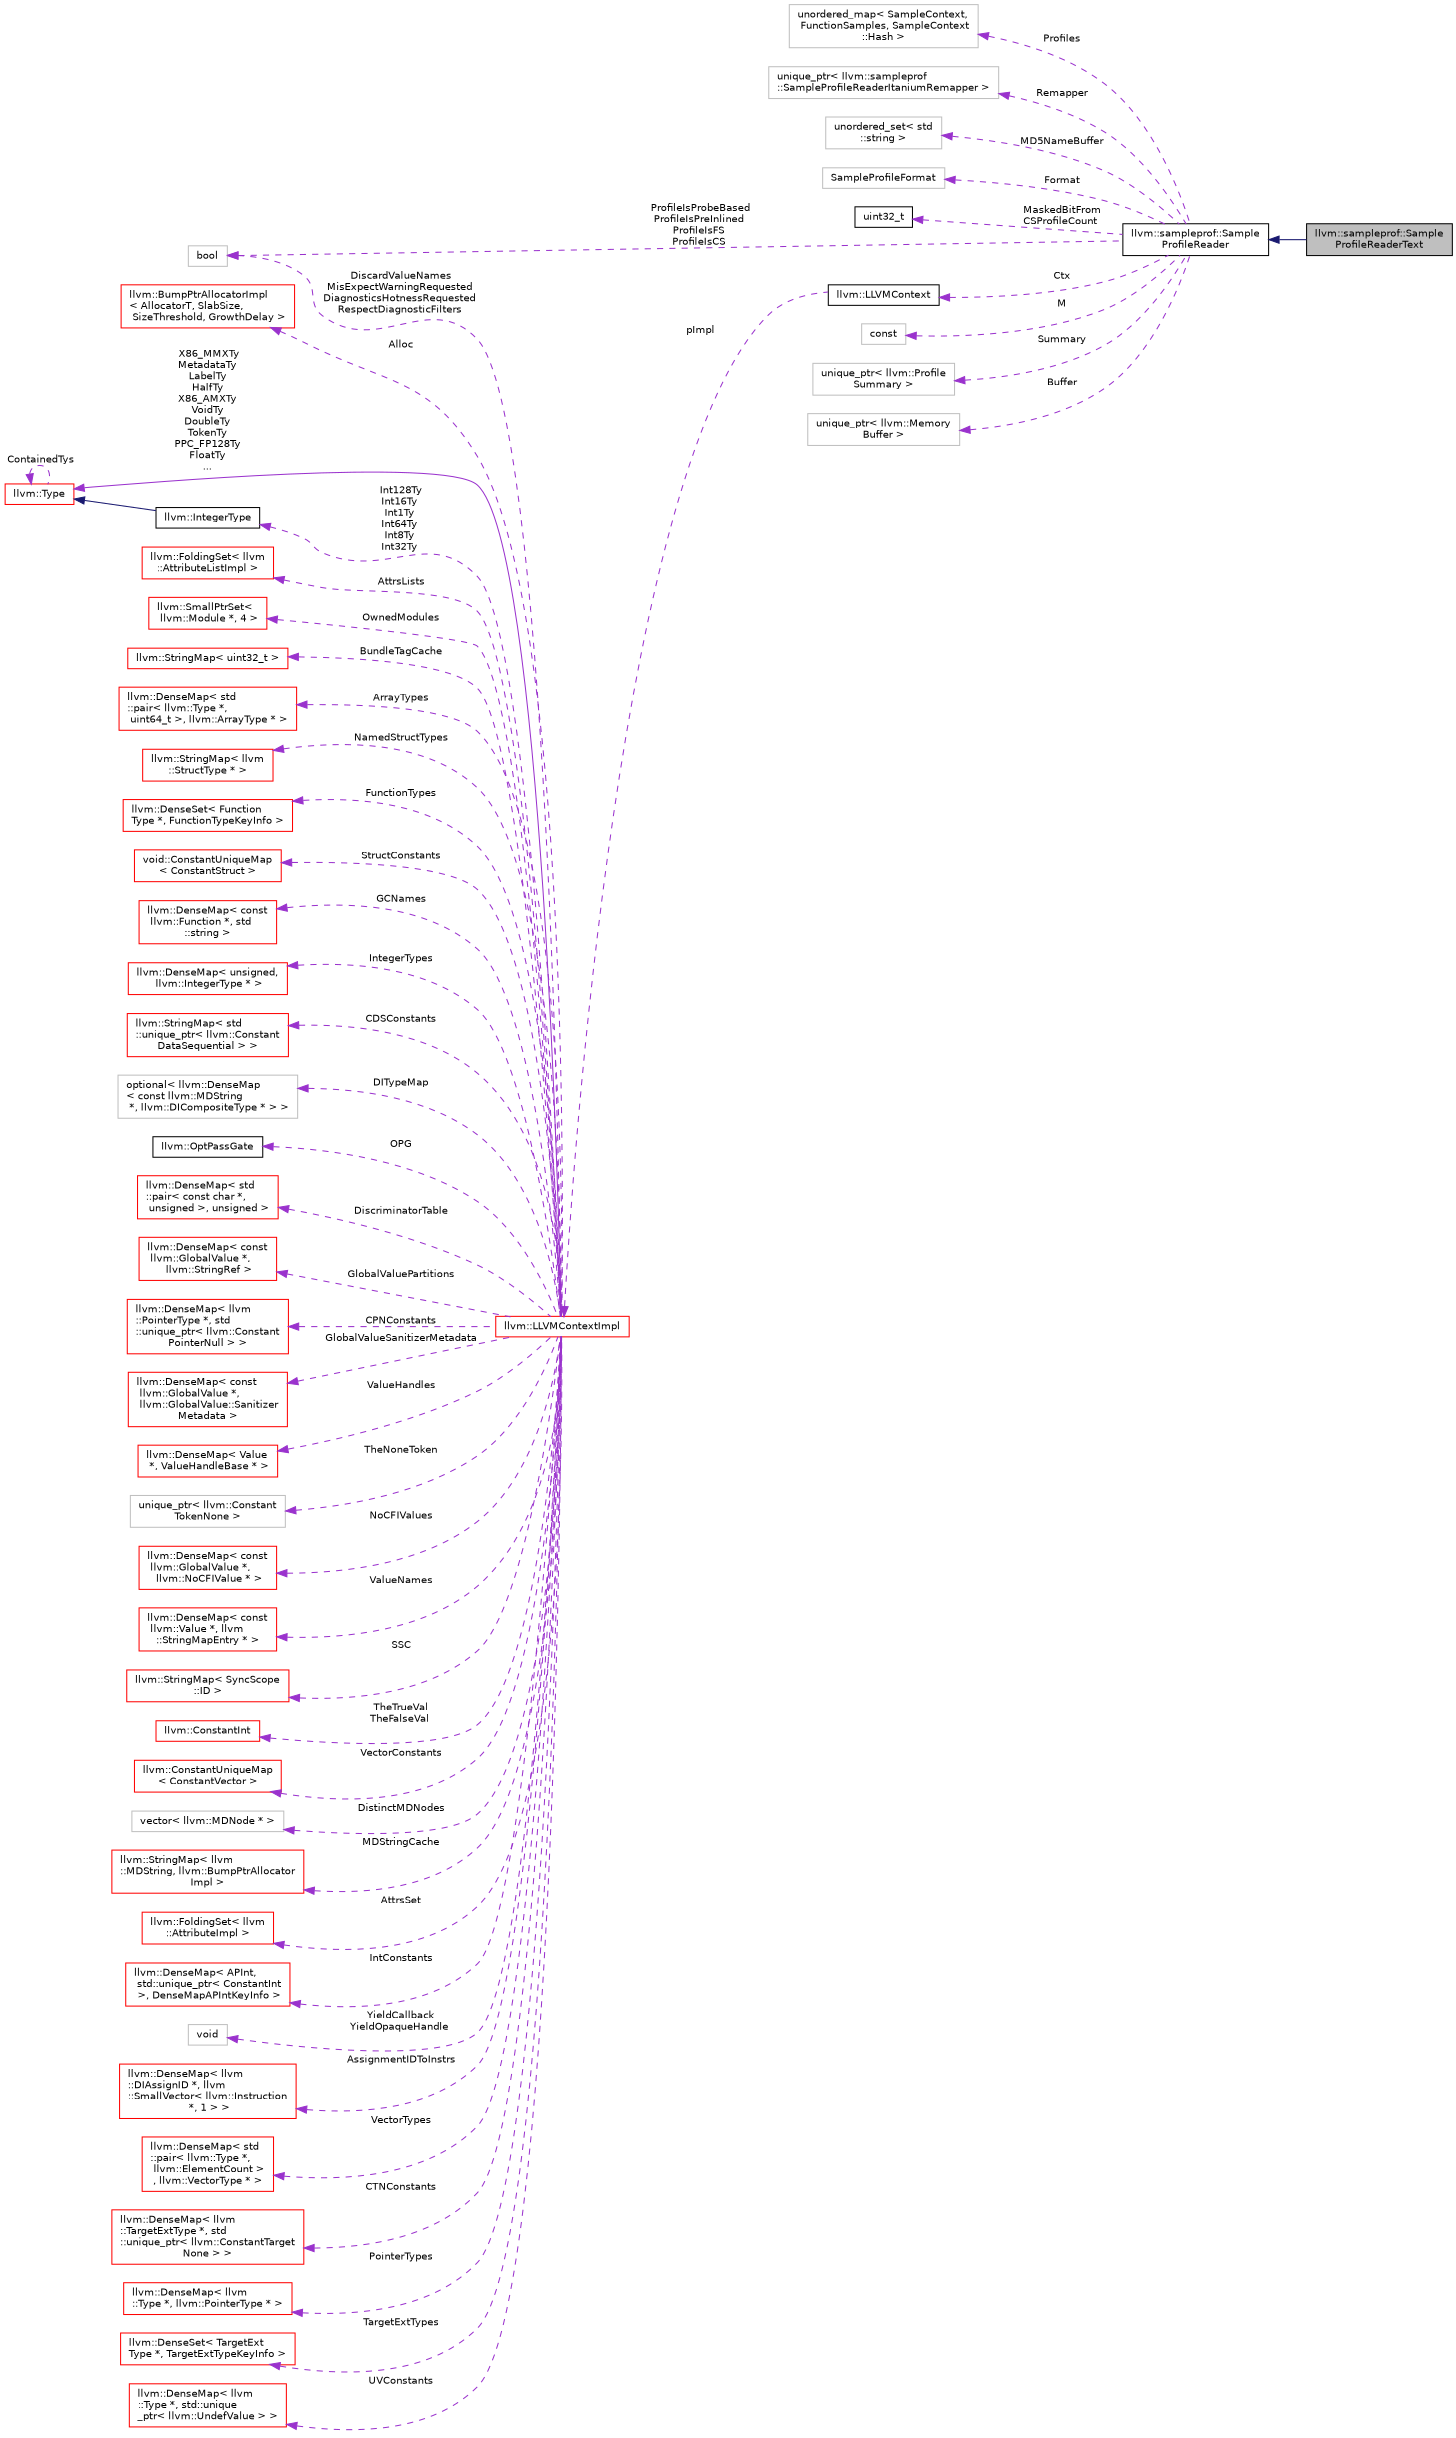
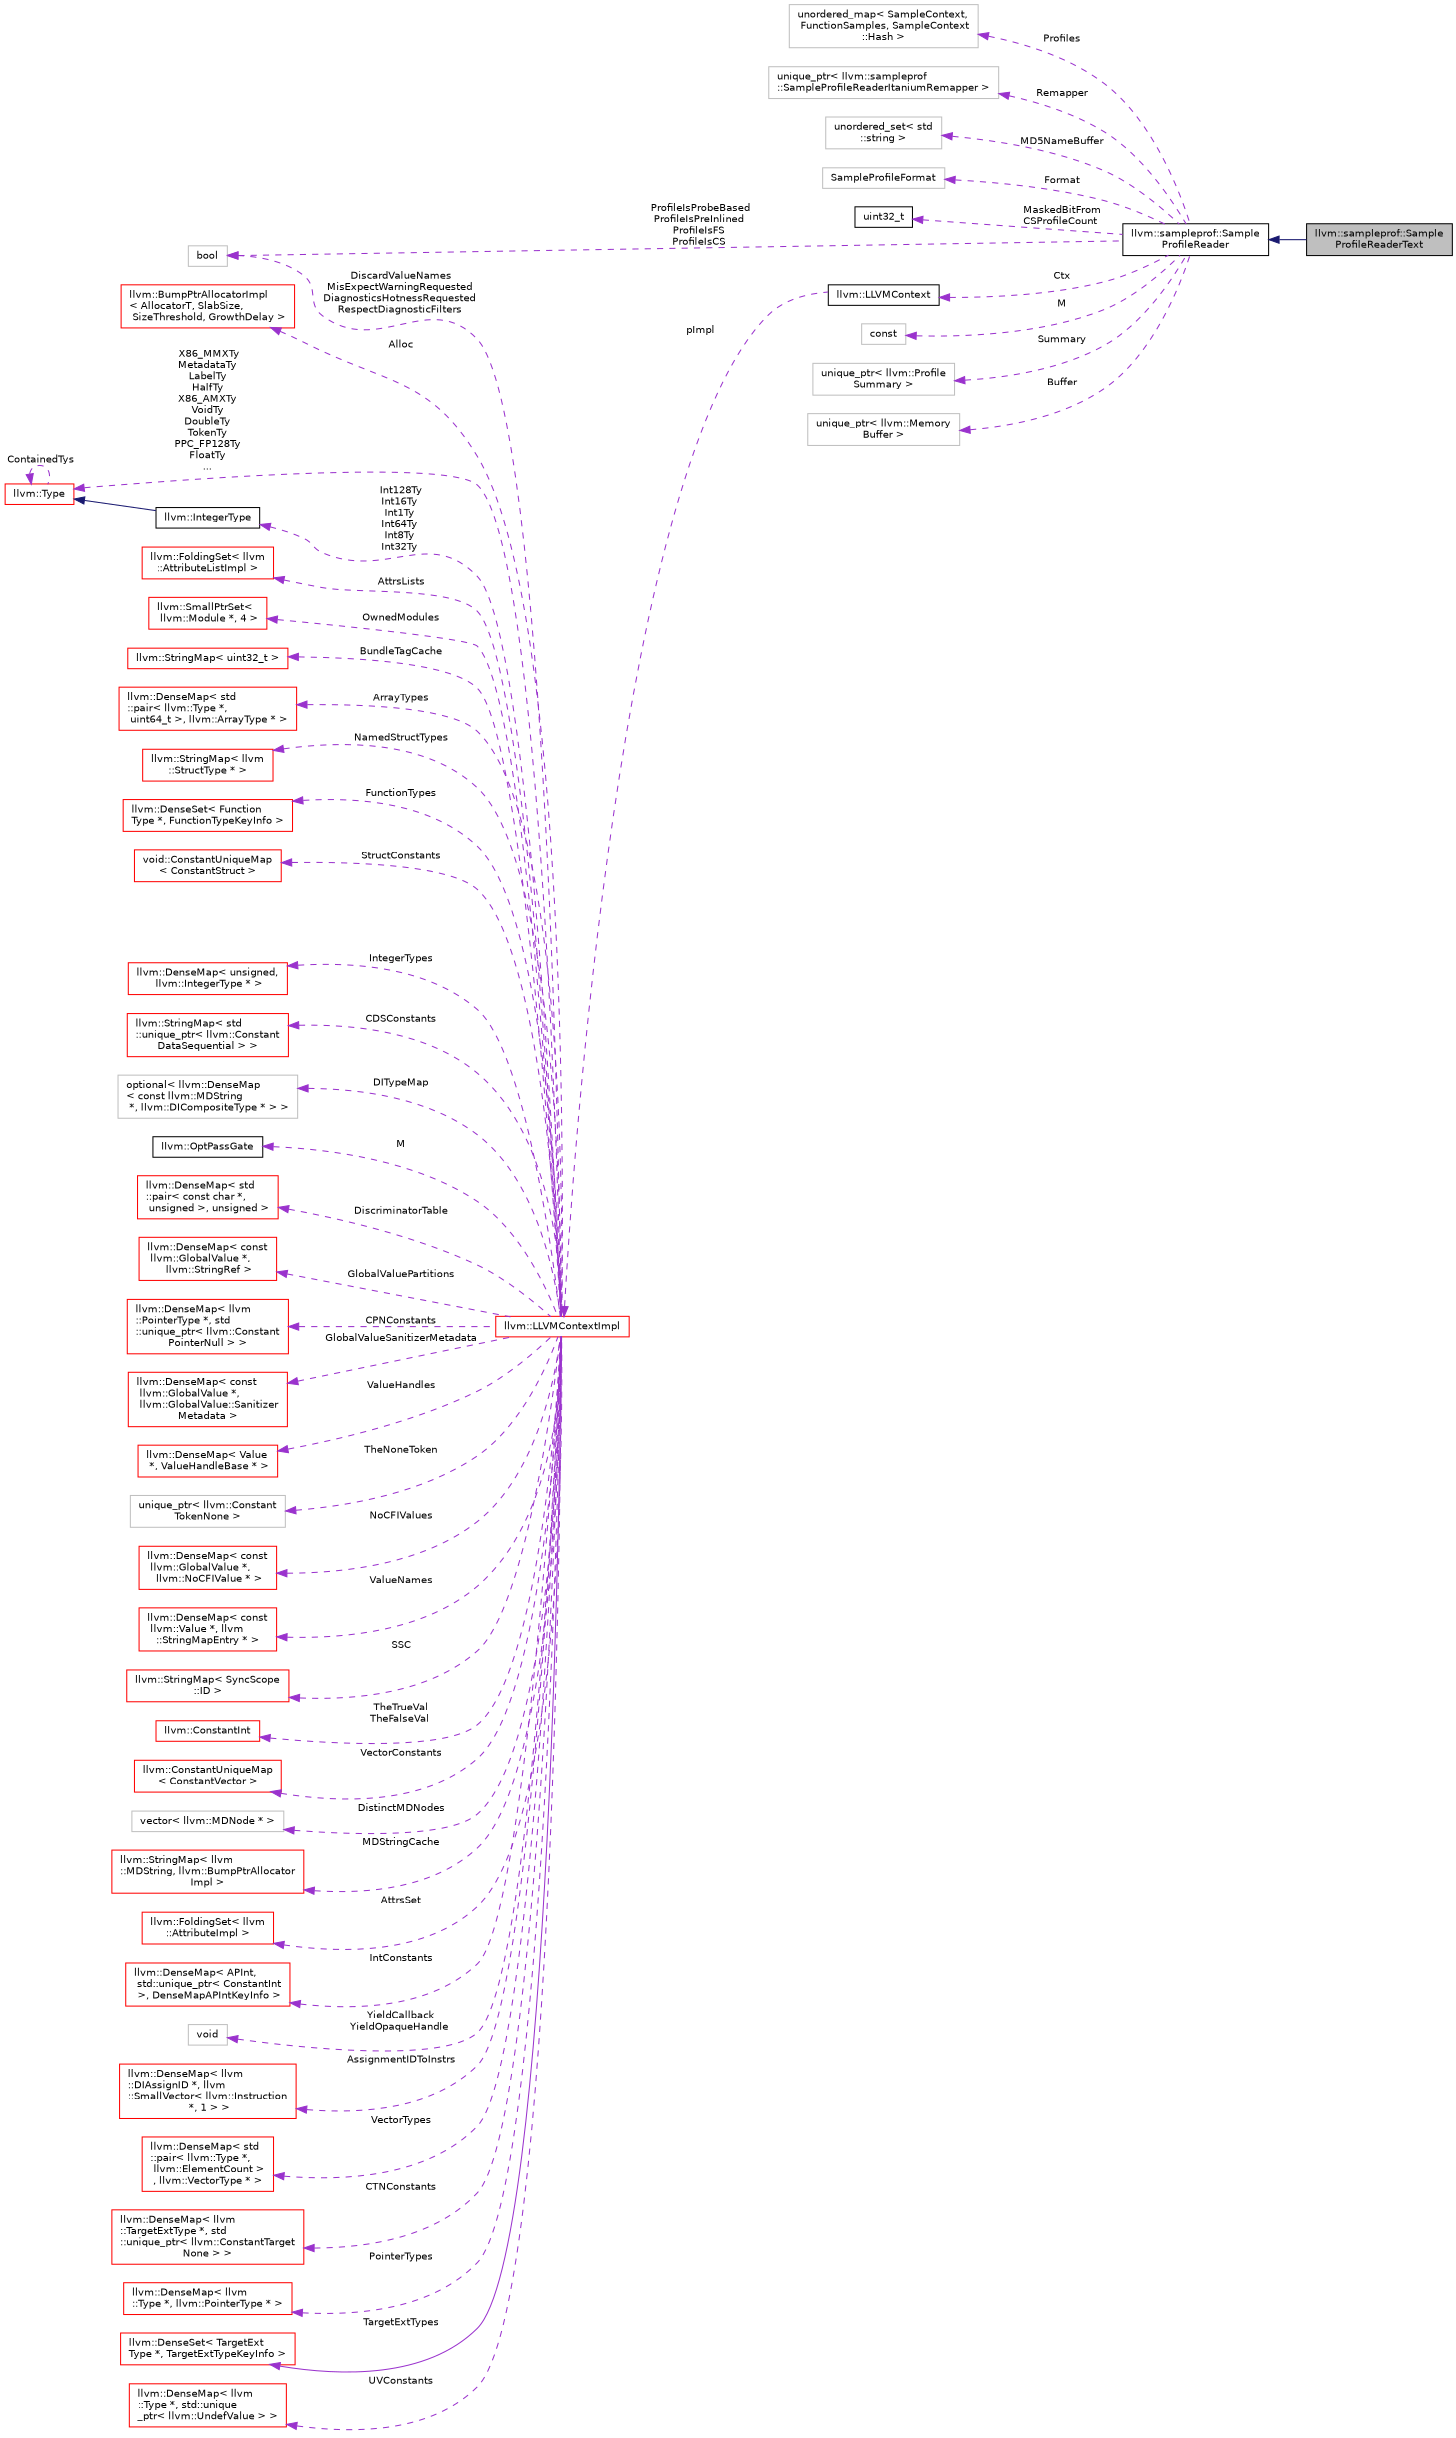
(526, 700) -> (526, 700)
(208, 922) -> none
(400, 1144) -> (400, 1144)
(528, 2090) -> (528, 2090)
